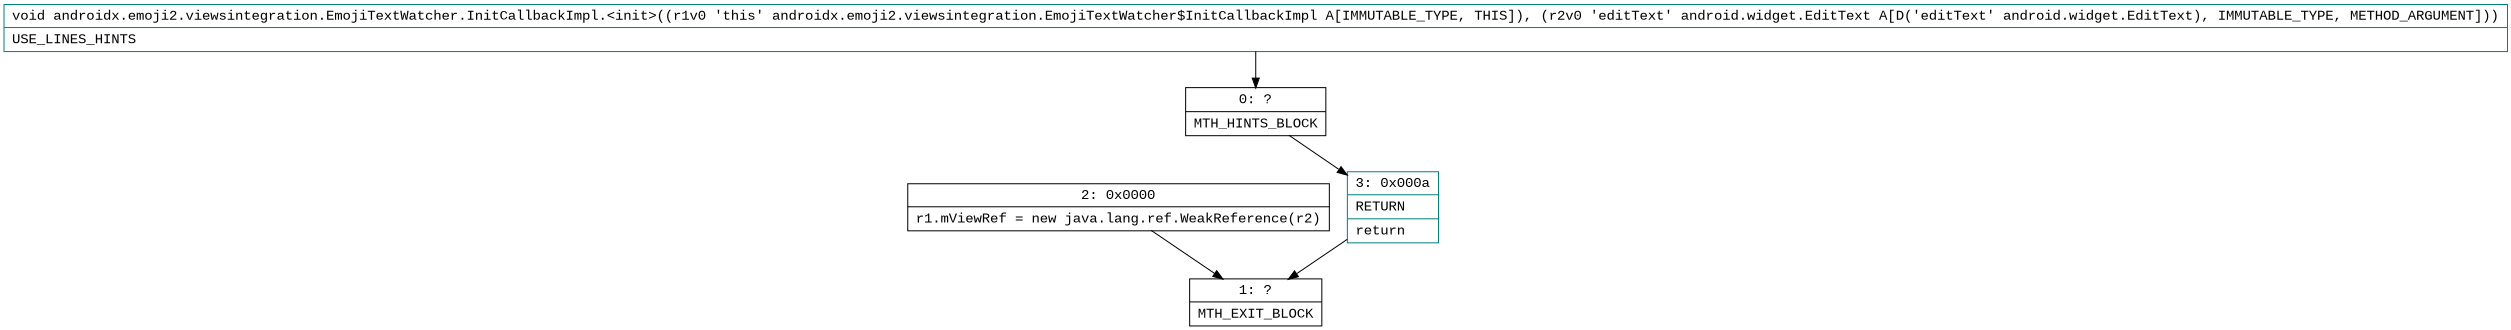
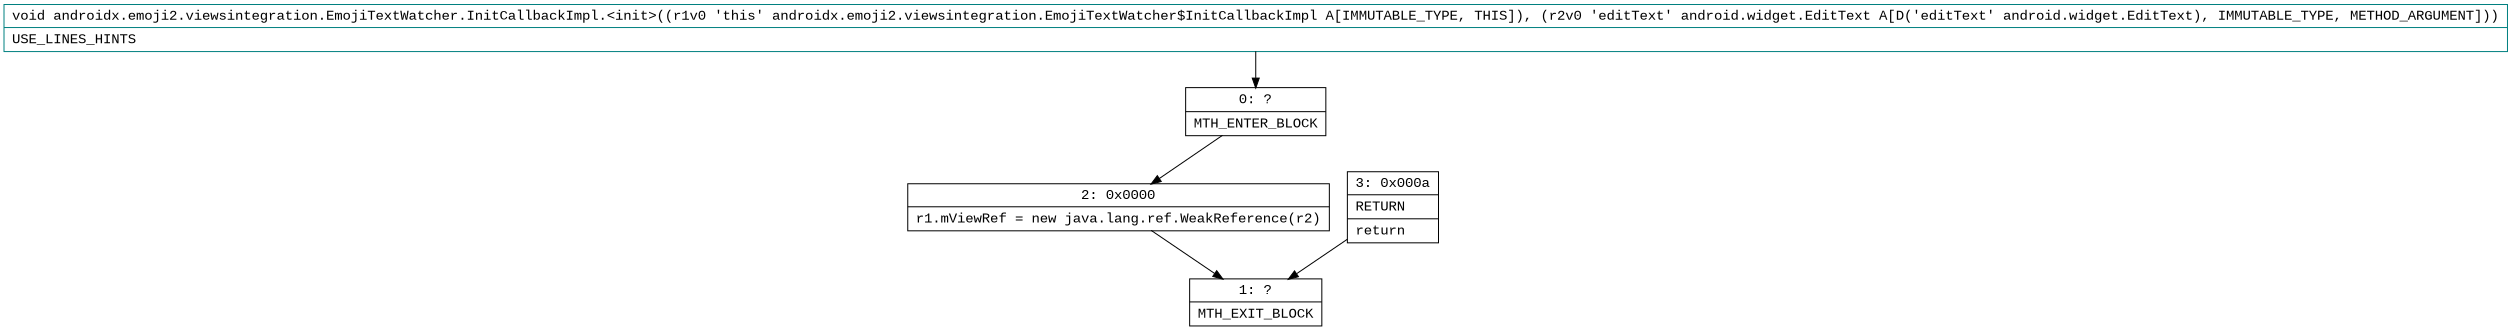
(1256, 123) -> (1256, 123)
(1314, 152) -> (1191, 157)
(1393, 207) -> (1393, 207)
